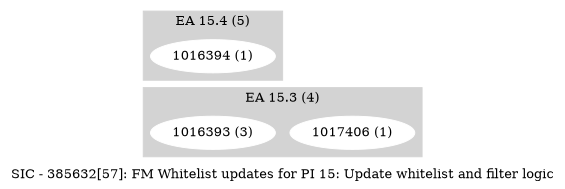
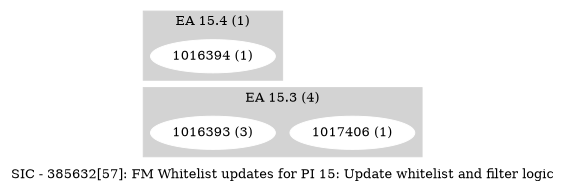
(213, 22) -> (213, 22)
